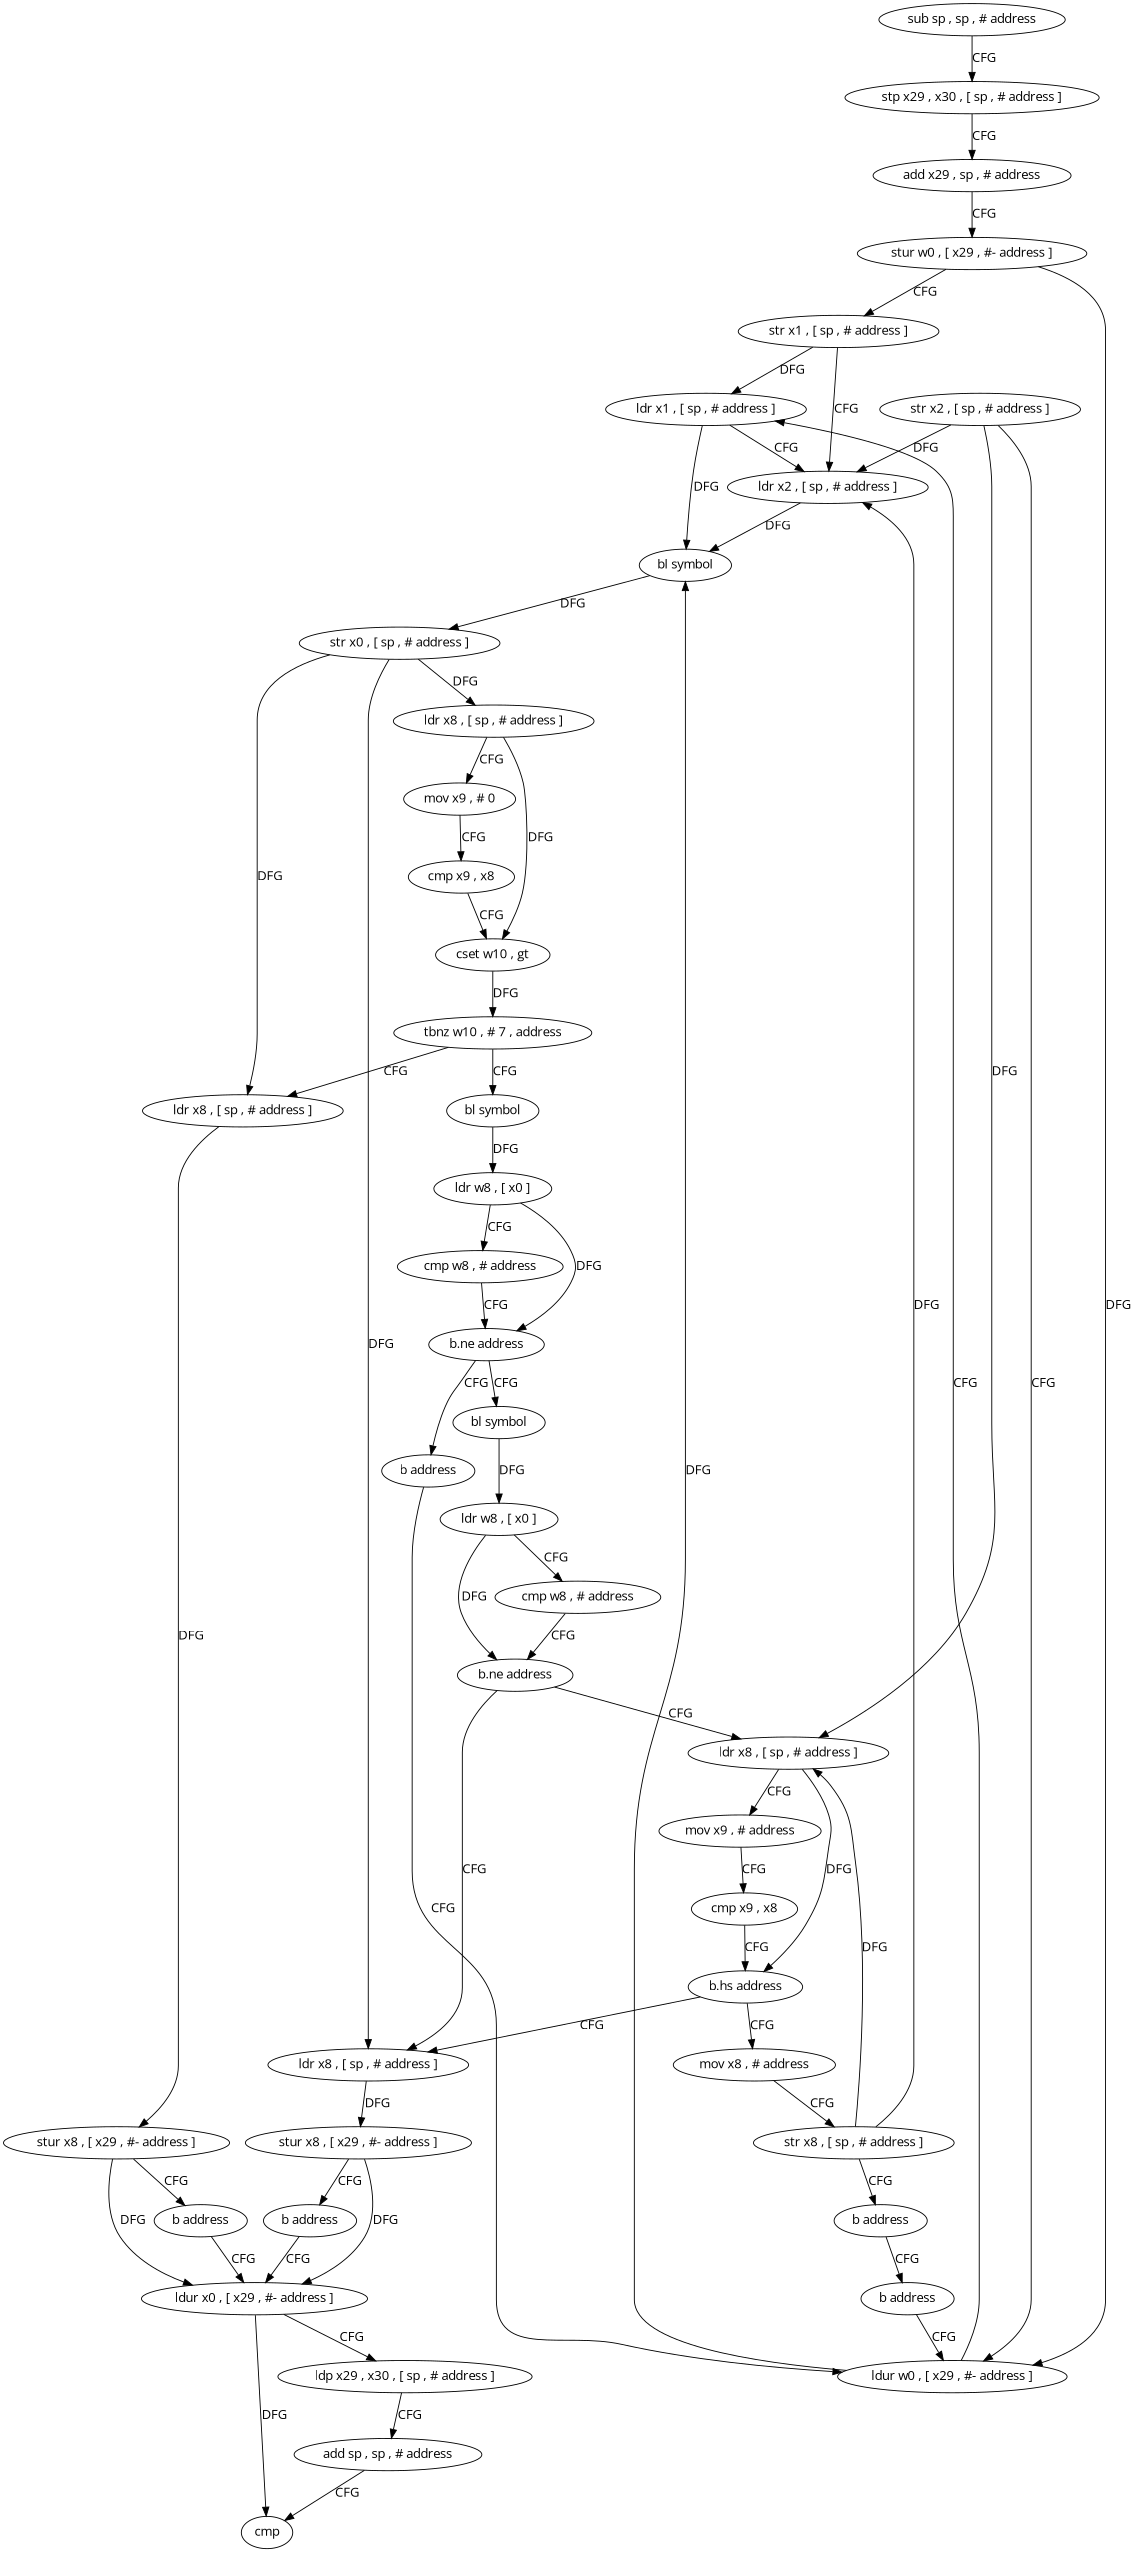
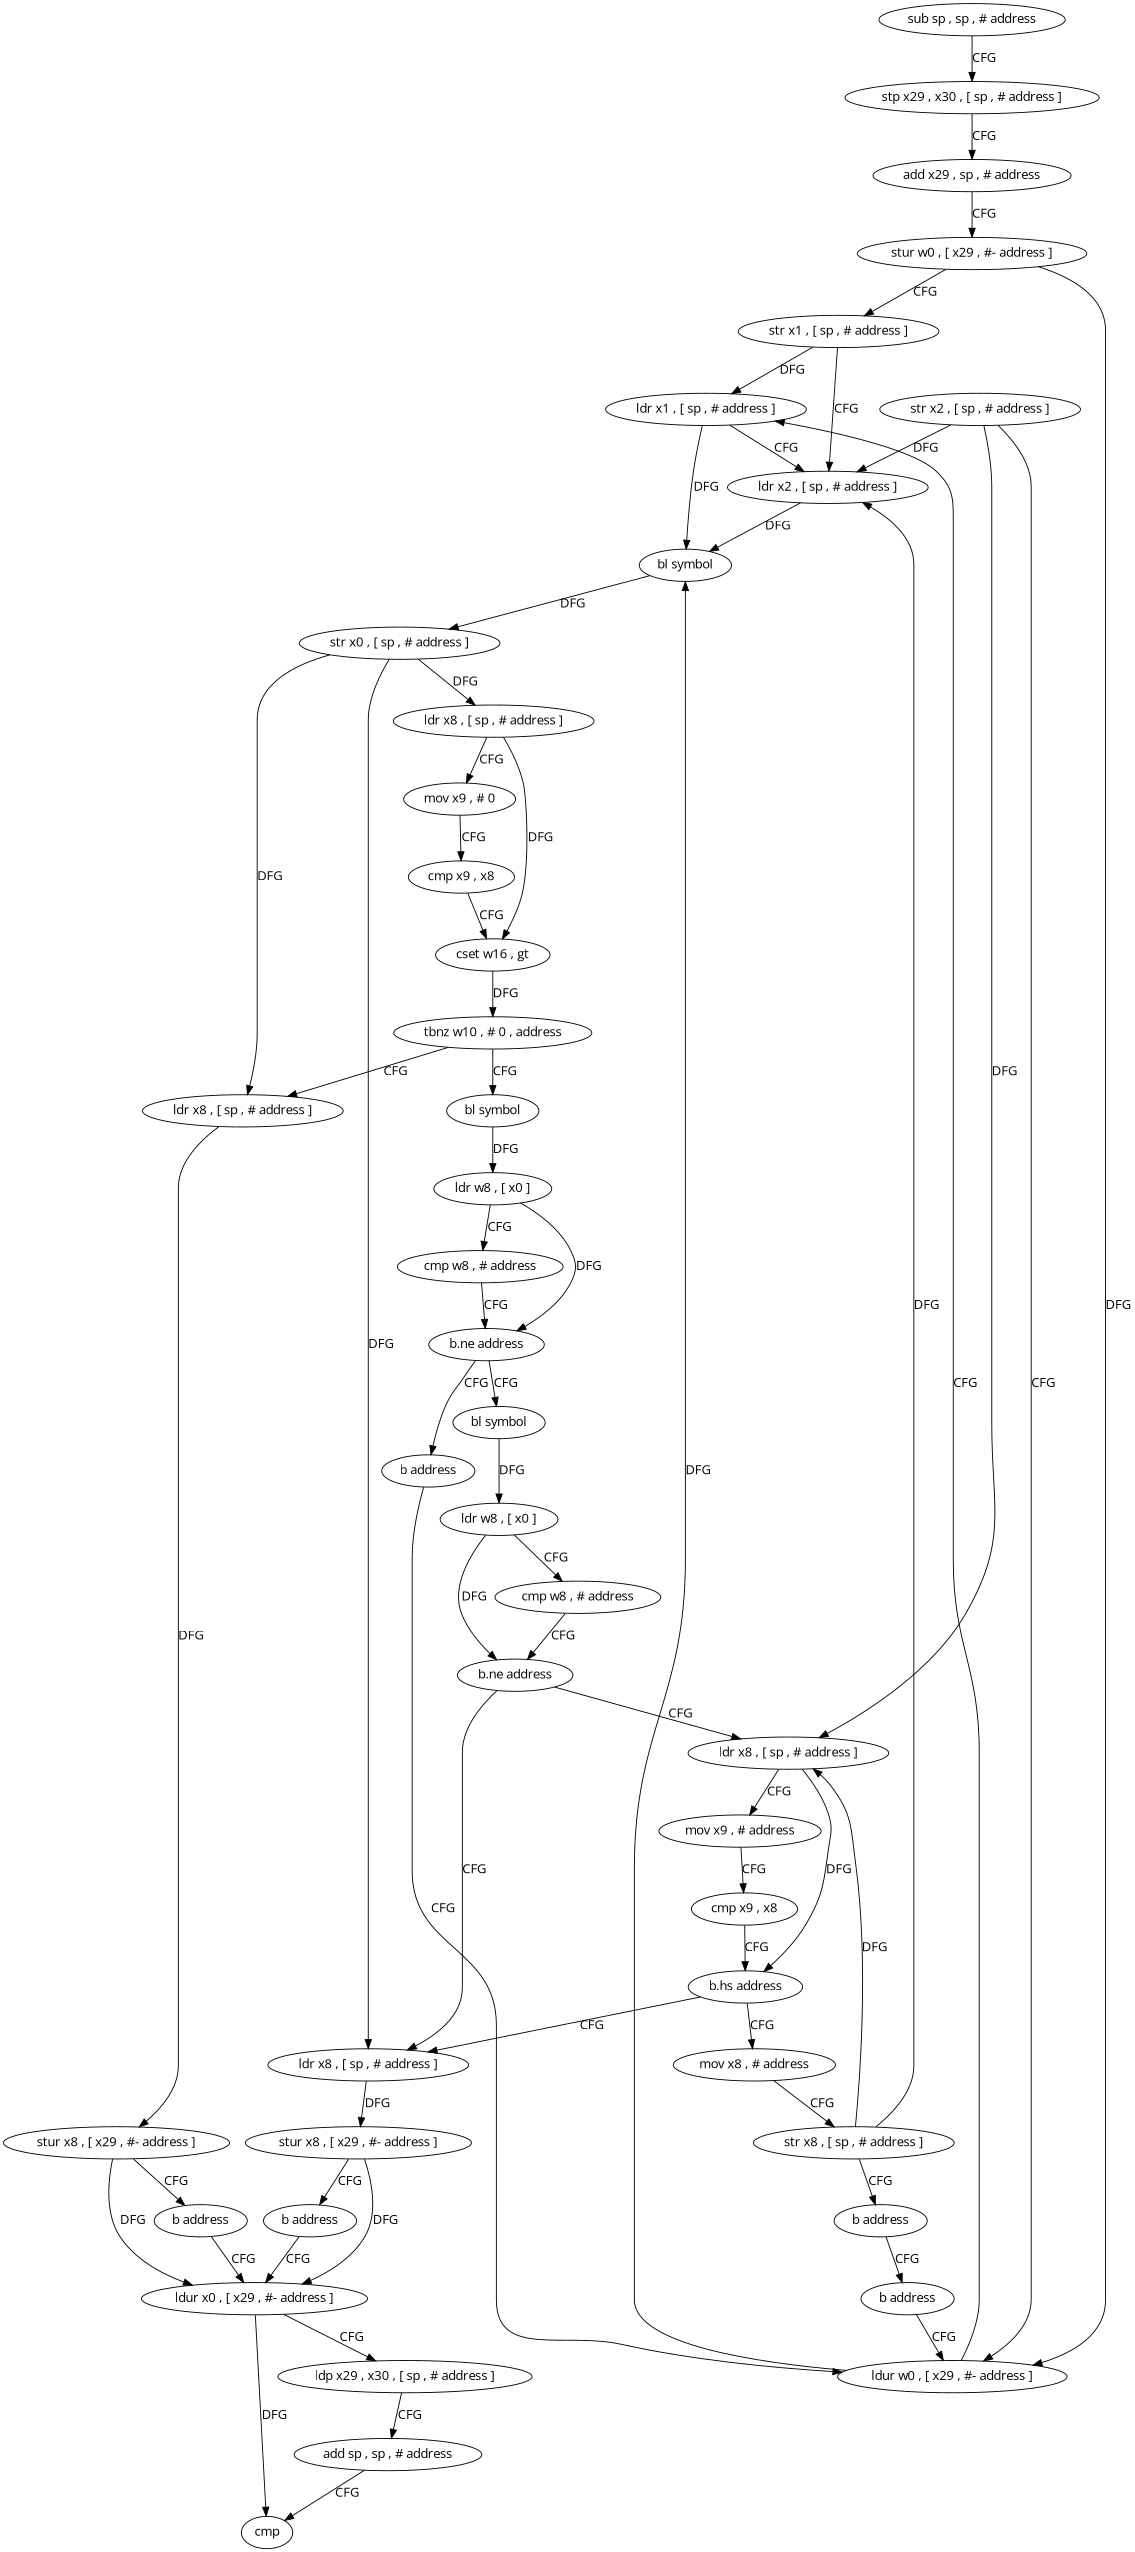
(493, 955) -> (493, 955)
(493, 1033) -> (493, 1033)
